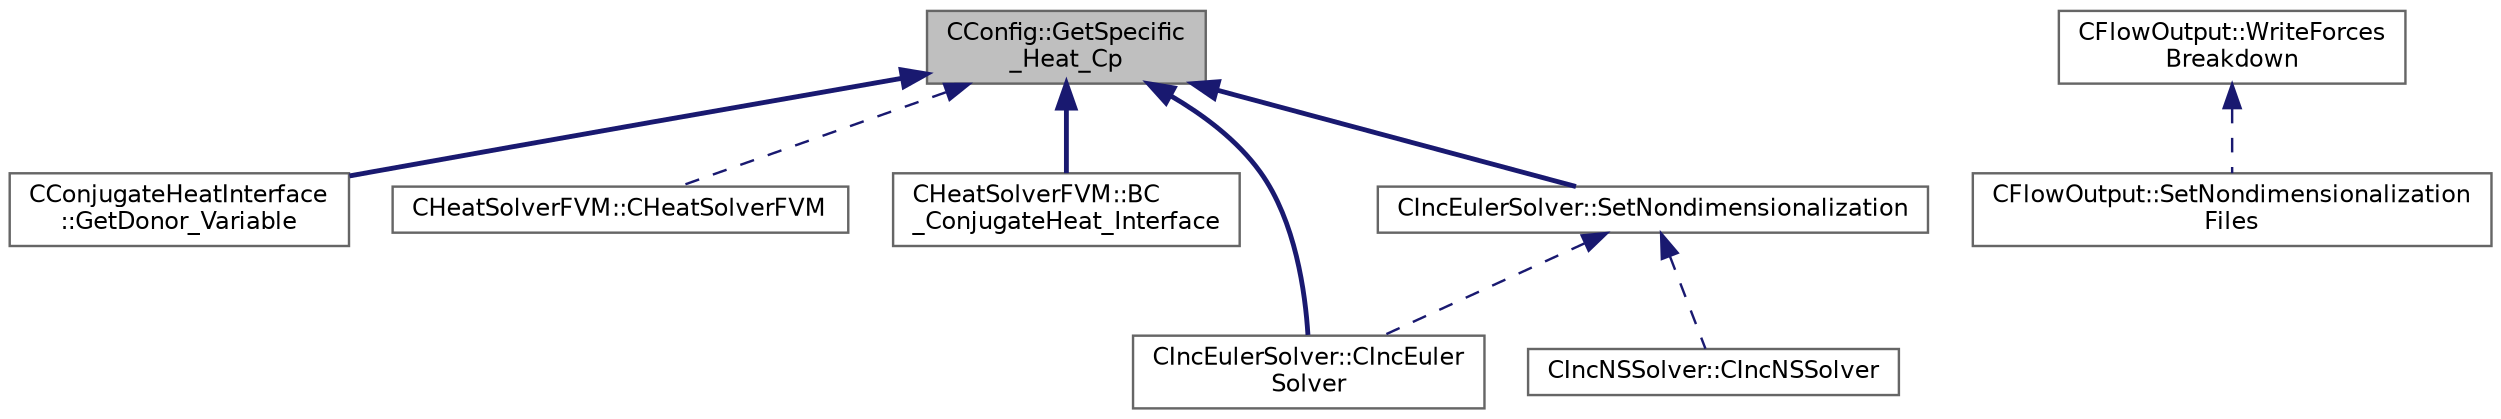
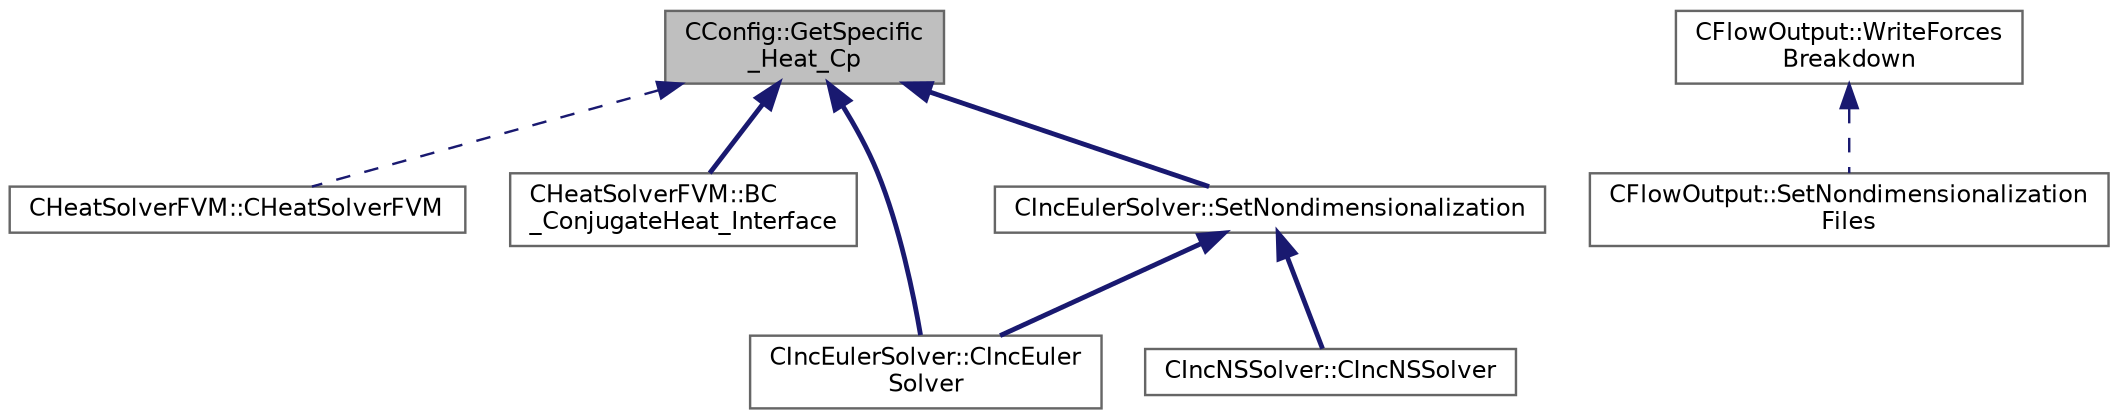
(179, 210) -> none
(1484, 289) -> (1101, 289)
(1688, 302) -> (1305, 302)
